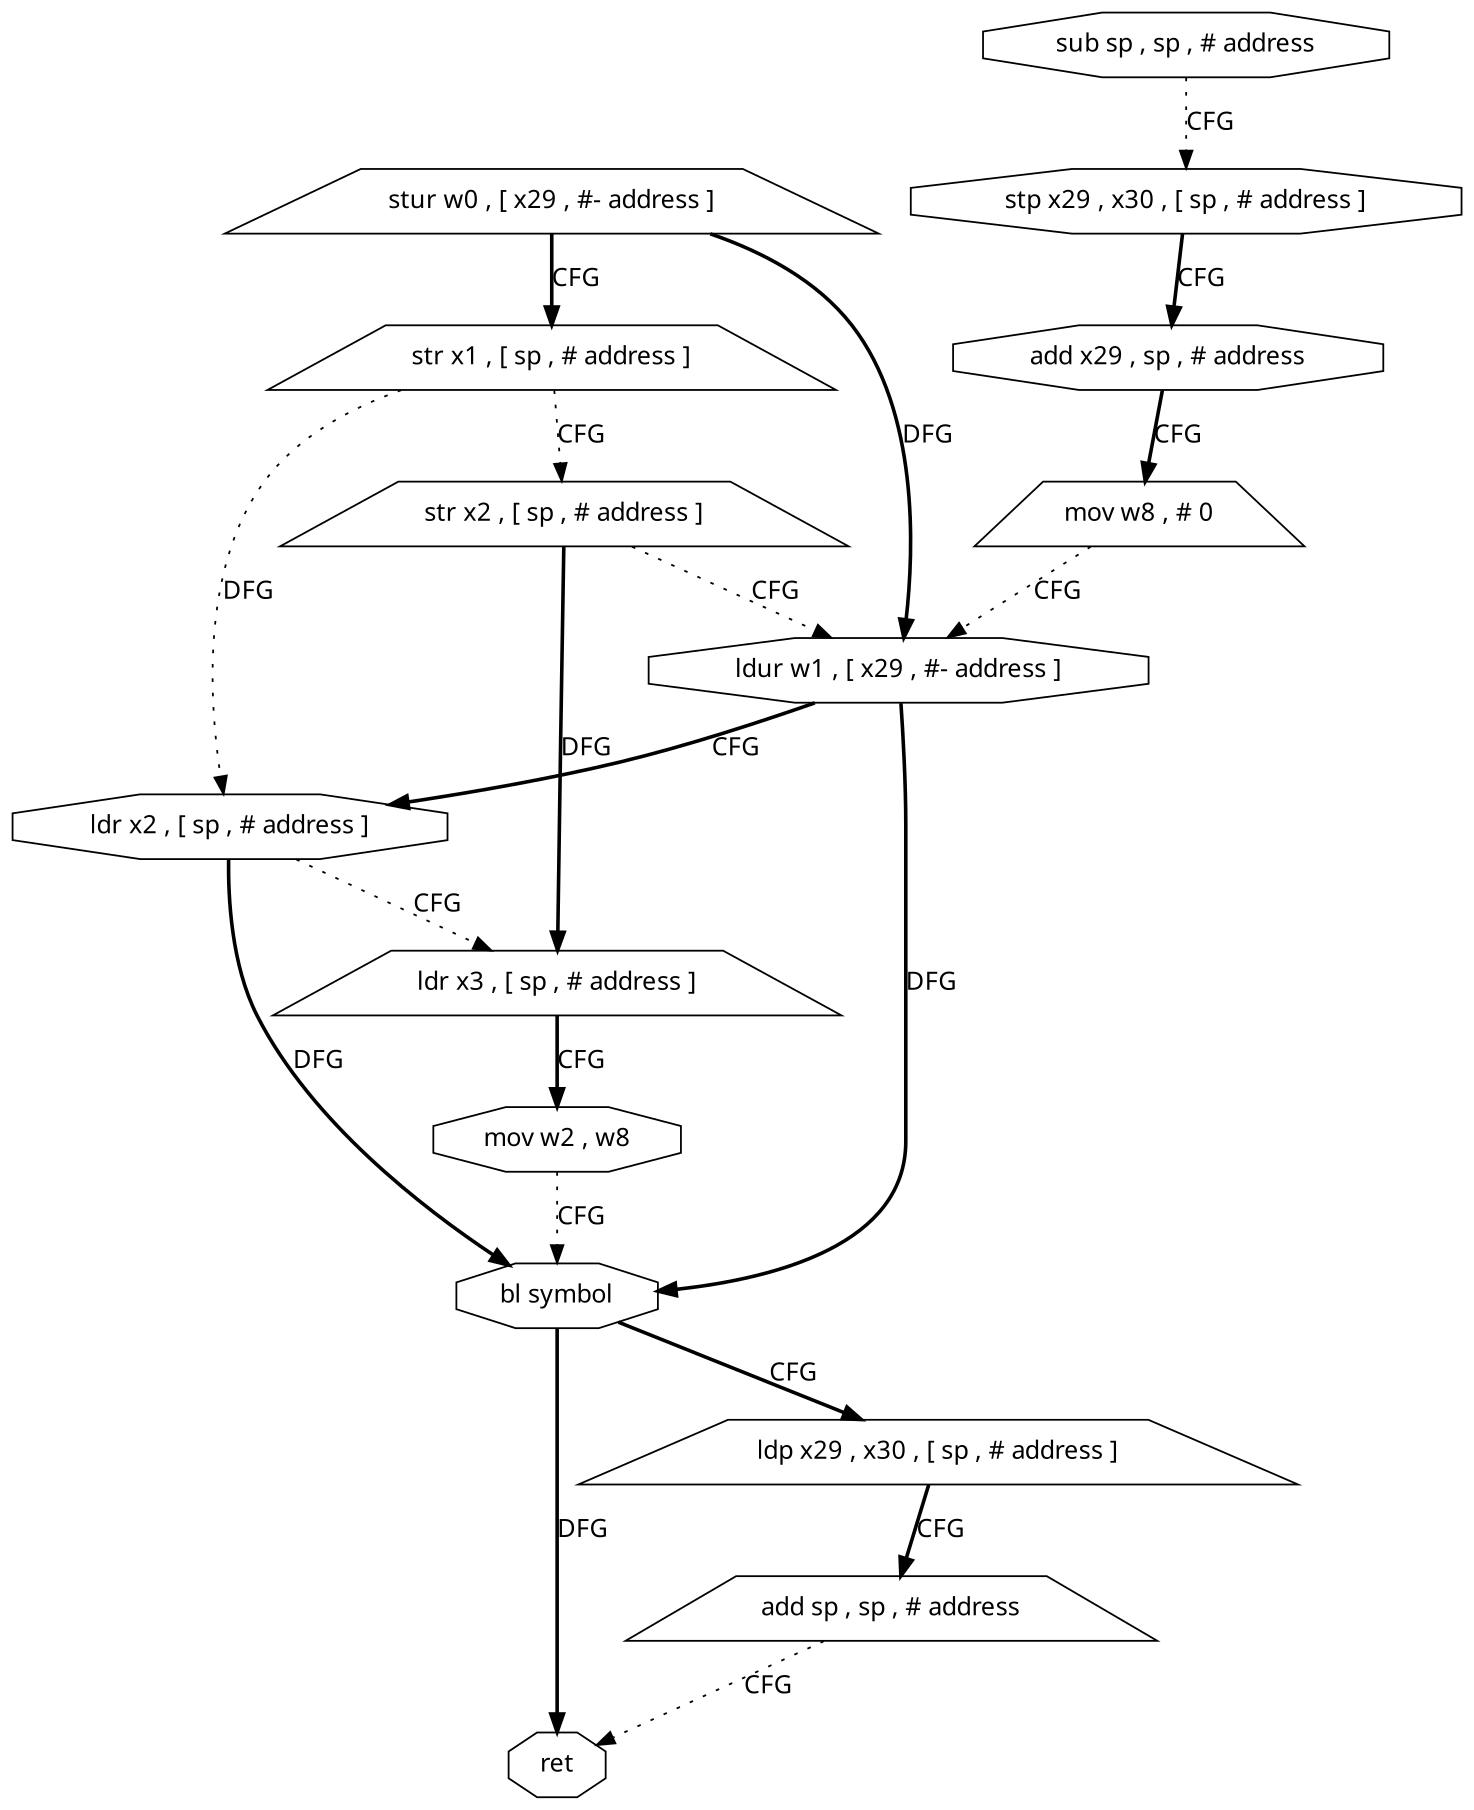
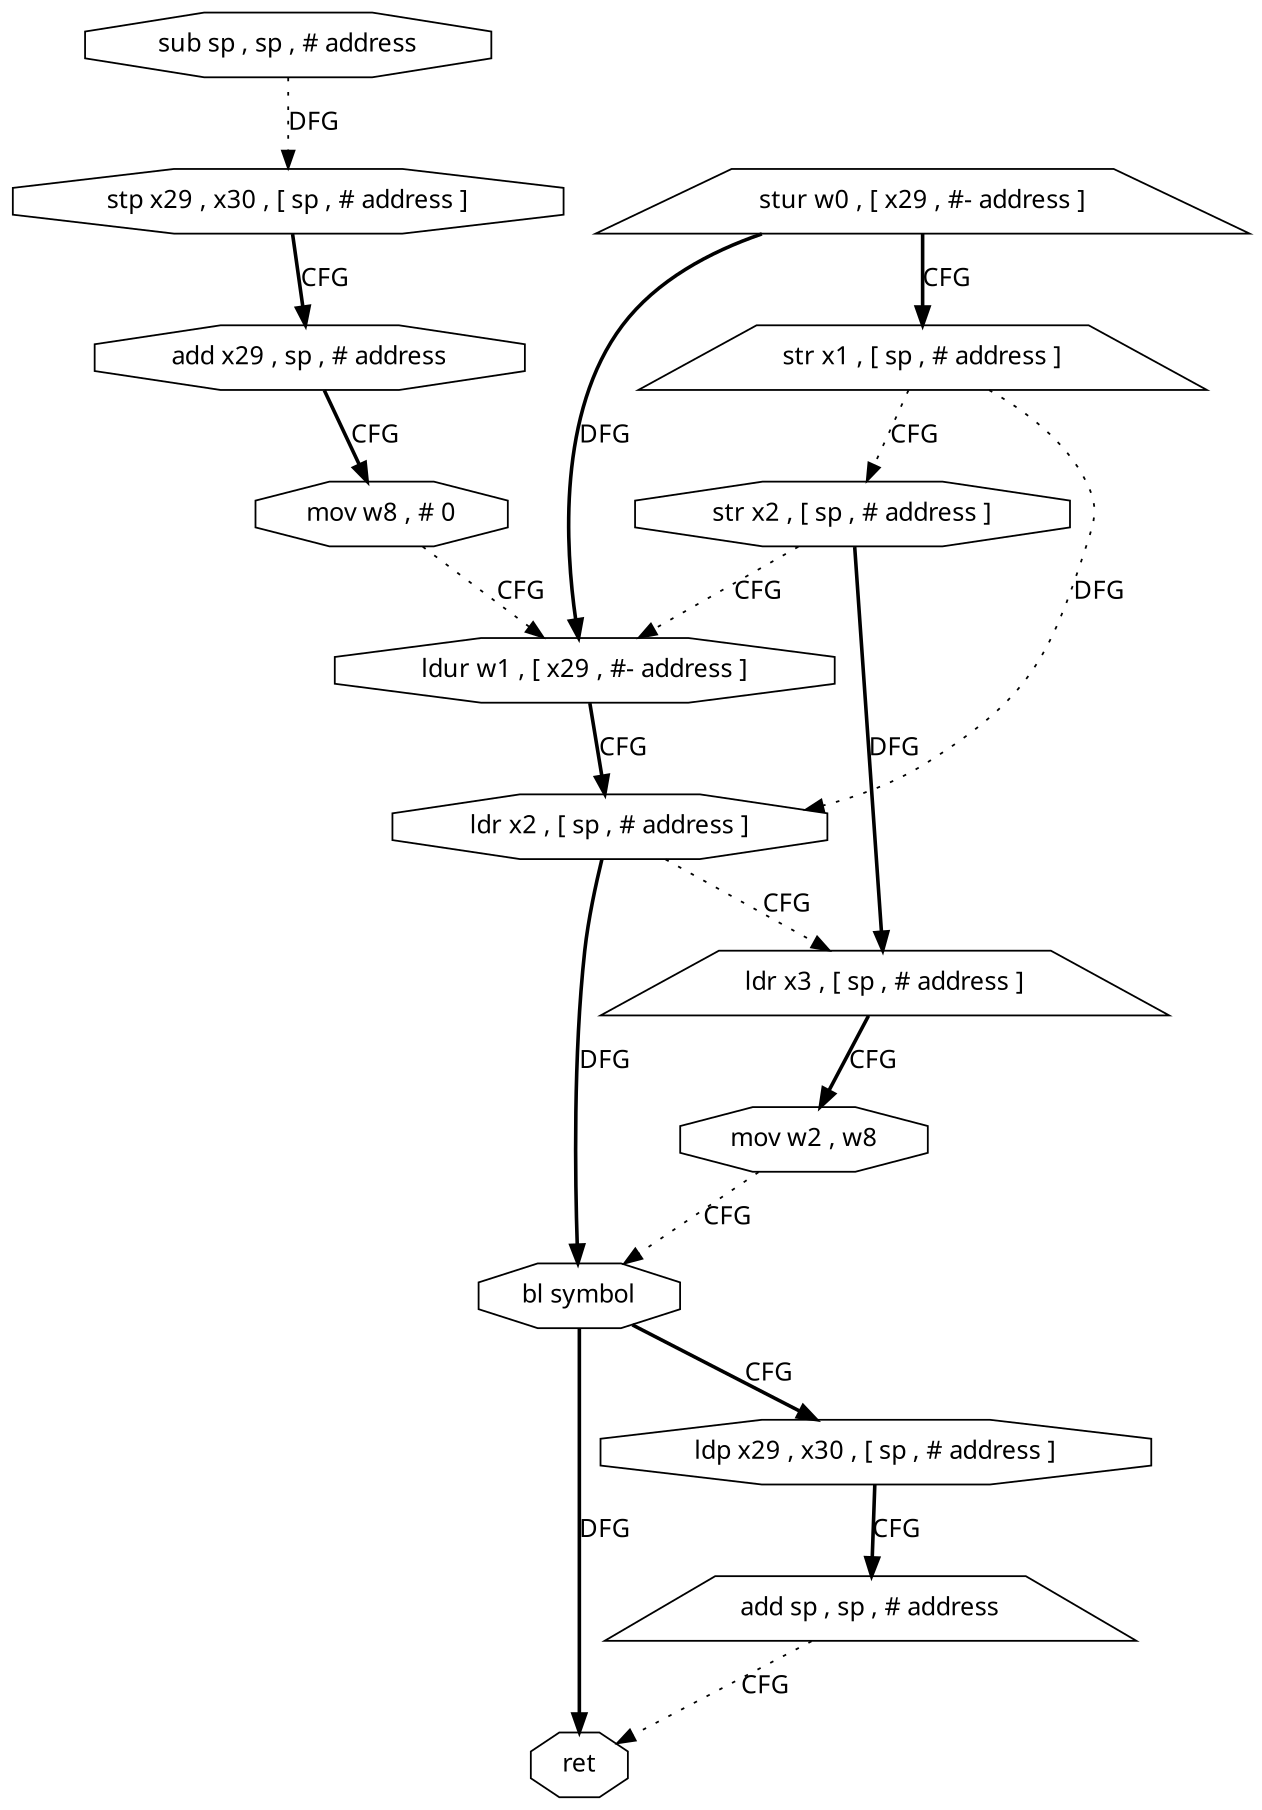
(1211, 123) -> (314, 123)
(564, 514) -> (853, 514)
(1139, 514) -> (382, 514)
(906, 1071) -> none
(938, 1452) -> (876, 1452)
